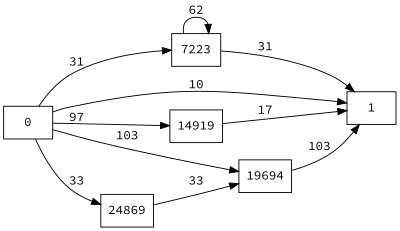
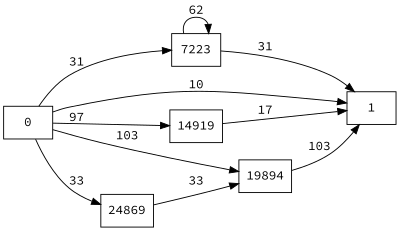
(265, 176) -> (265, 176)
